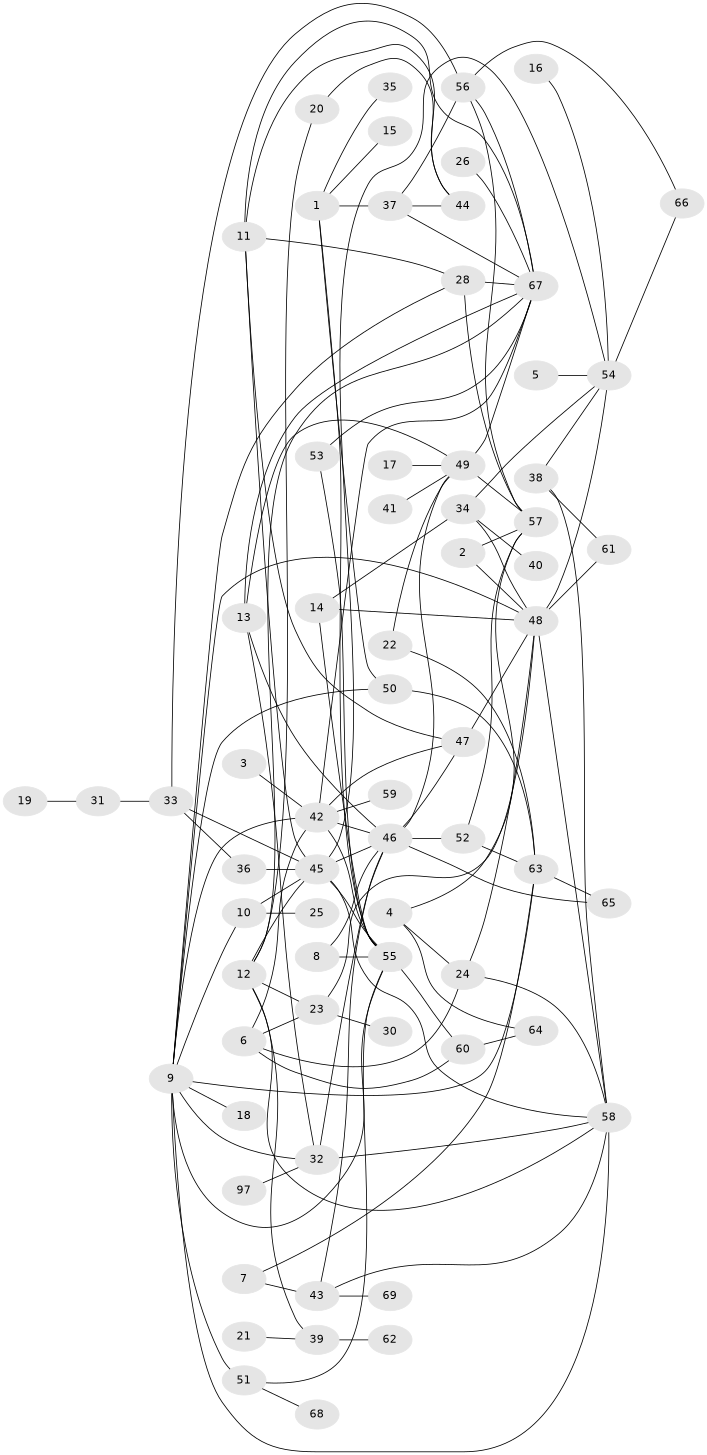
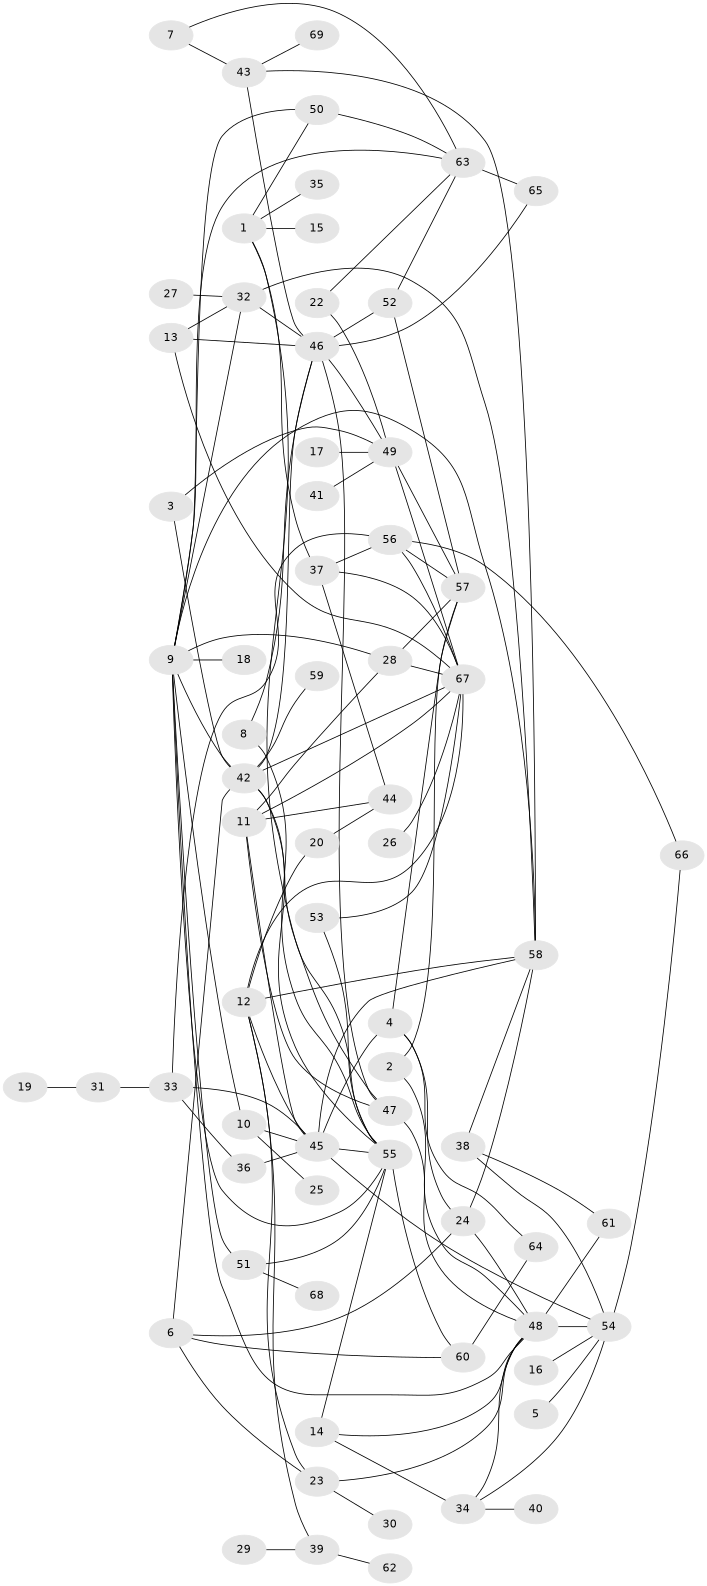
(278, 463) -> (273, 439)
(356, 853) -> (343, 1089)
(573, 869) -> none
(244, 1191) -> (171, 294)
(244, 1337) -> (244, 1550)
